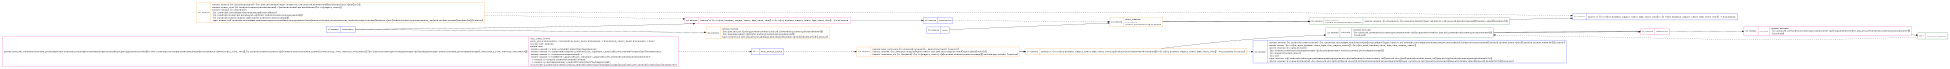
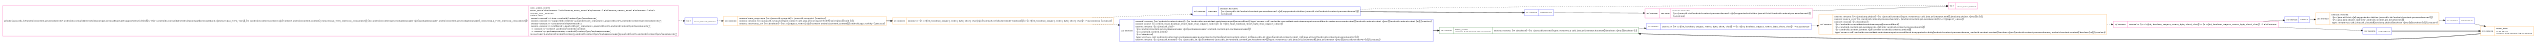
(1028, 12) -> (1814, 26)
(1133, 19) -> (2502, 28)
none -> (2441, 20)
(1030, 21) -> (2435, 31)
(524, 27) -> (2273, 21)
(348, 29) -> (2304, 20)
(945, 30) -> (2467, 21)
none -> (1435, 31)
(1655, 32) -> (1539, 13)
(1410, 33) -> (1276, 11)
(1933, 36) -> (1963, 6)
(1707, 39) -> (1653, 6)
(1242, 40) -> (1142, 16)
(1274, 56) -> (1144, 34)
